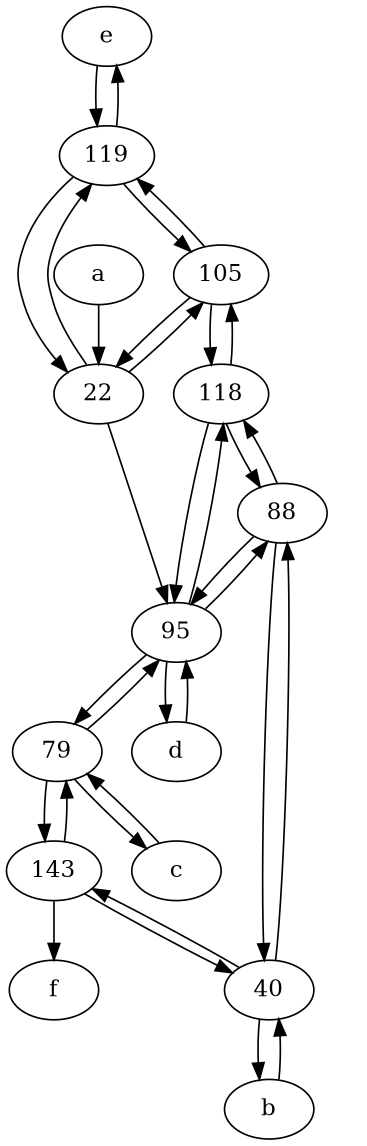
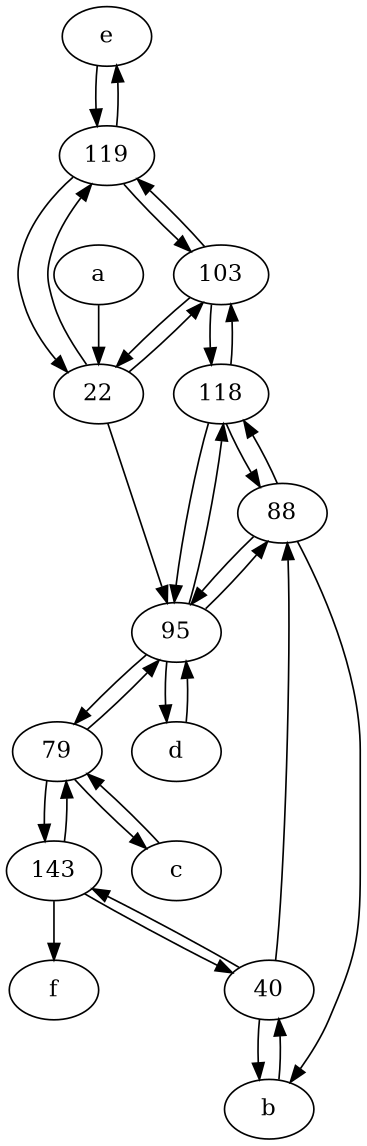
(221, 275) -> (221, 275)
(265, 743) -> (360, 806)
